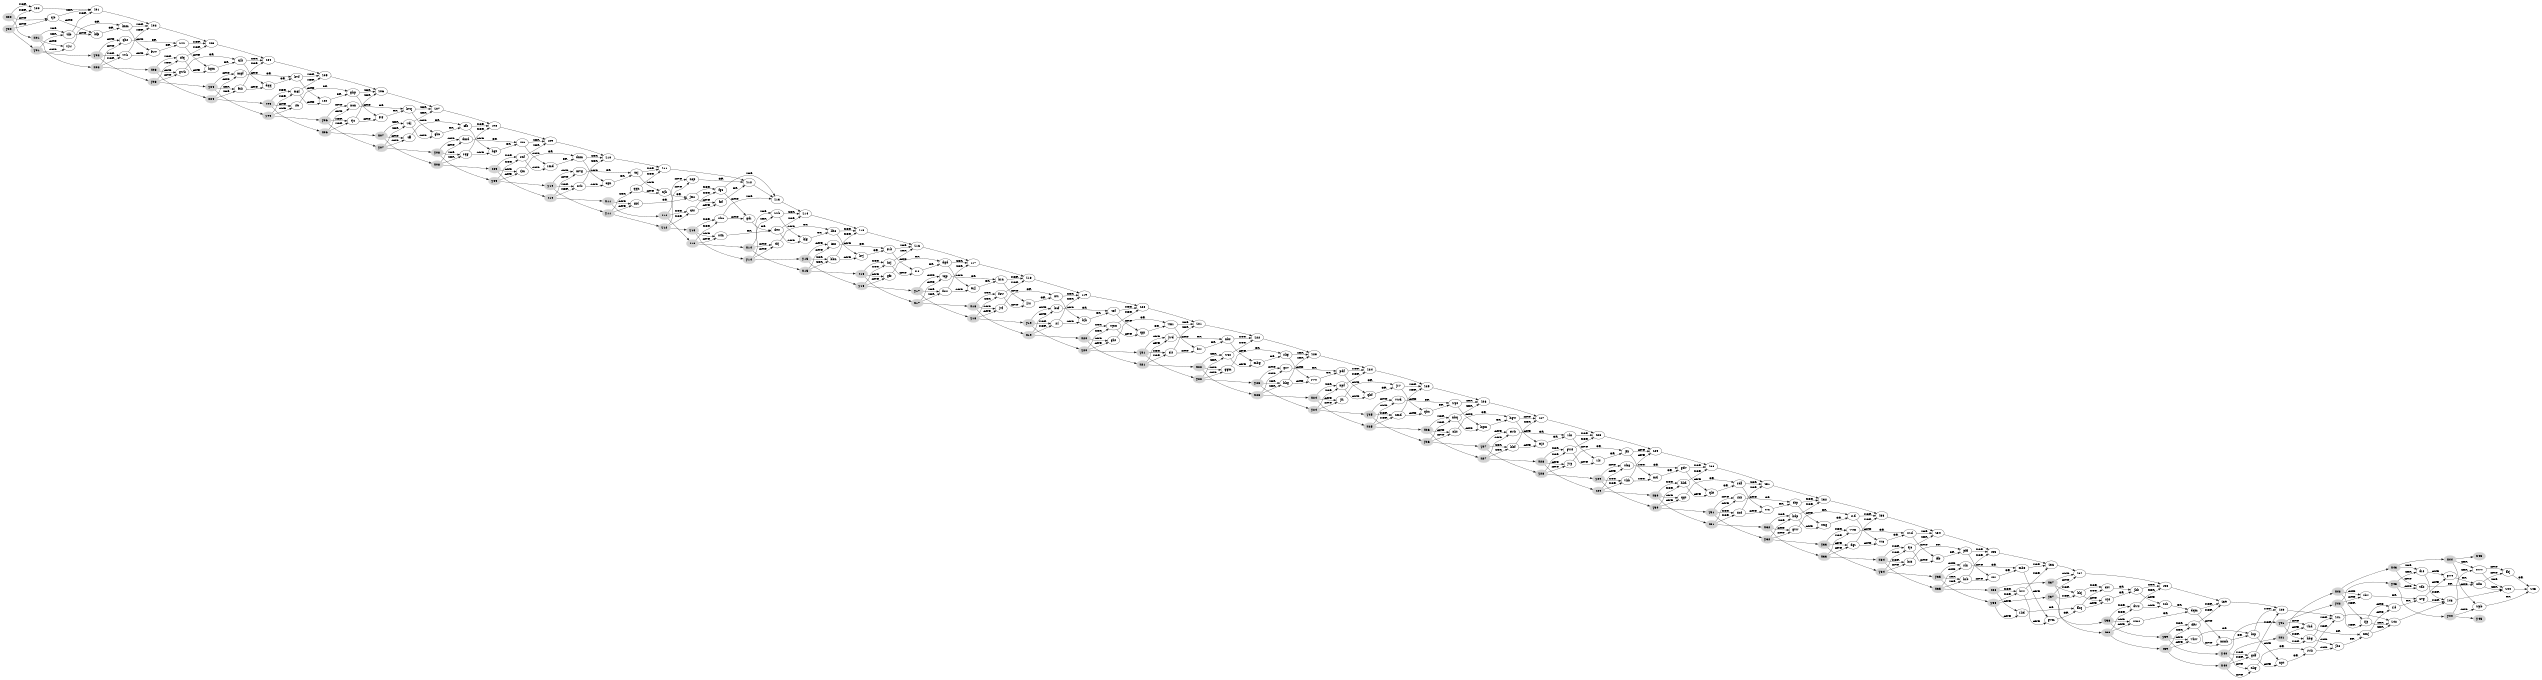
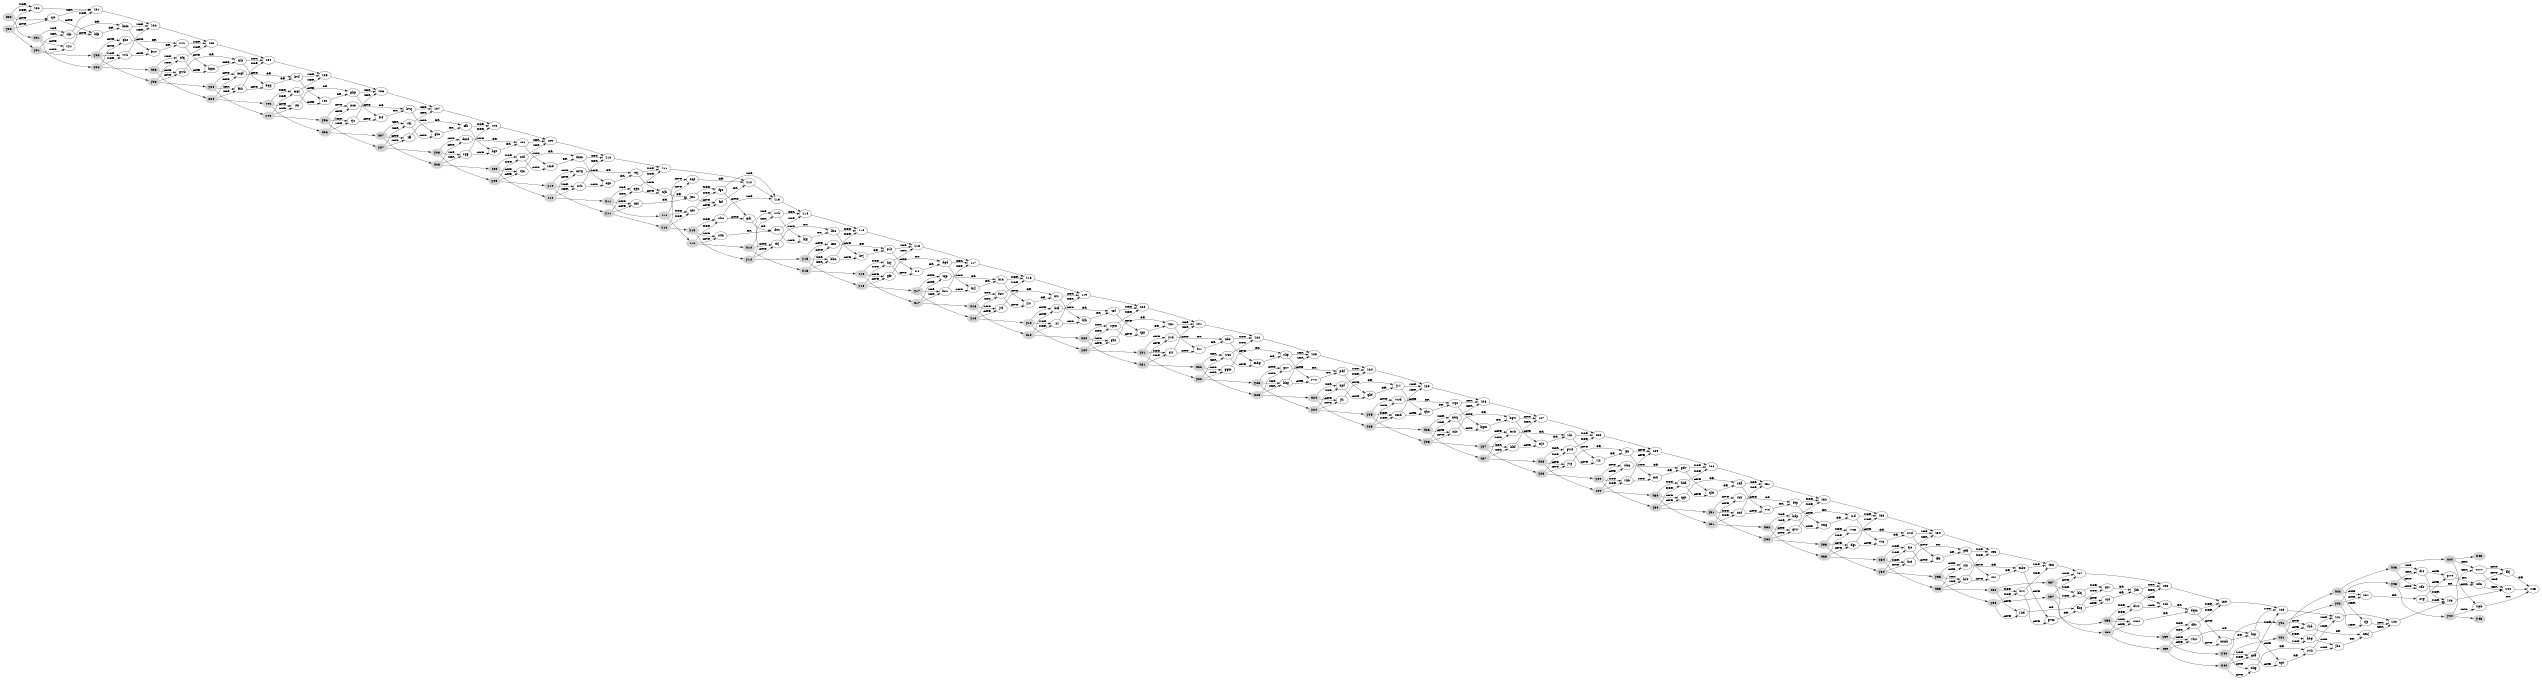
(226, 62) -> (226, 62)
none -> (619, 191)
(2394, 608) -> none
